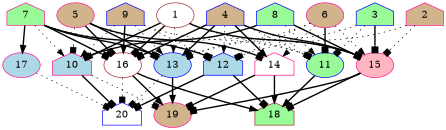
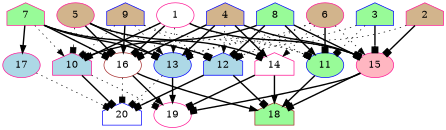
(175, 15) -> (175, 15)
none -> (251, 38)
(297, 38) -> (297, 38)
(403, 38) -> (403, 38)
(98, 40) -> (98, 40)
(272, 40) -> (272, 40)
(95, 44) -> (95, 44)
(173, 115) -> (173, 115)
